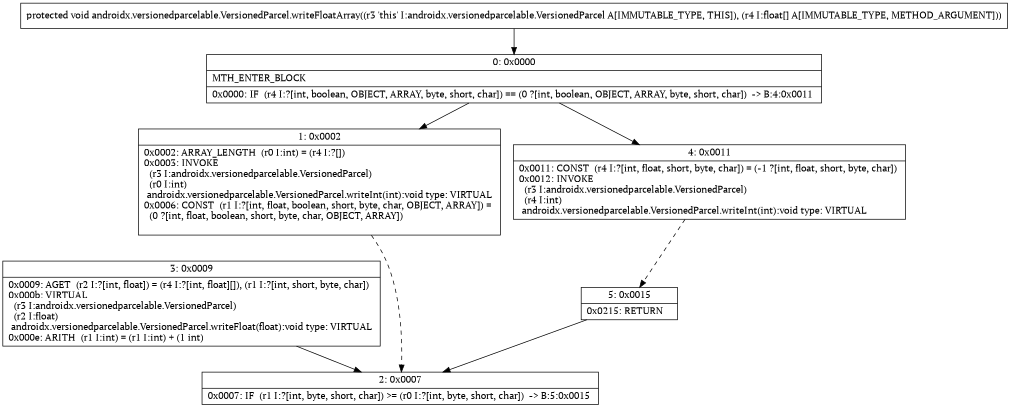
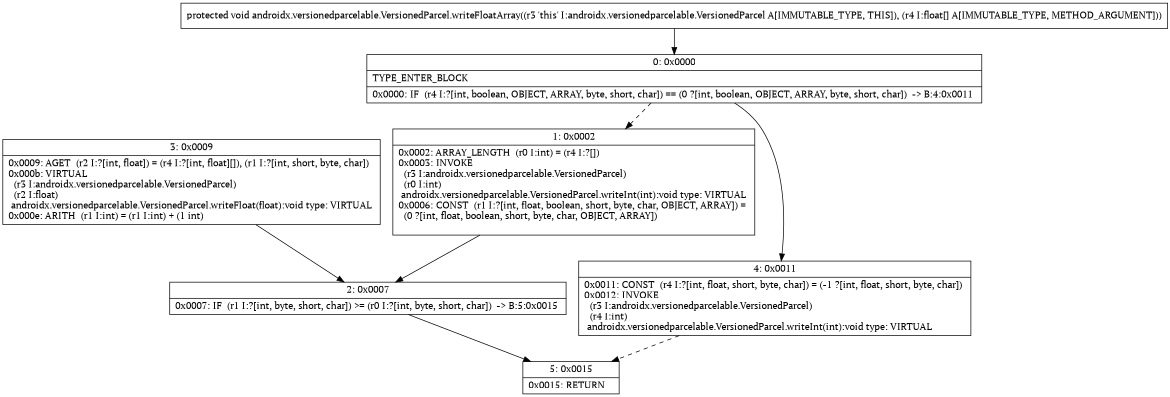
(259, 78) -> (420, 78)
(447, 114) -> (641, 113)
(397, 297) -> (441, 257)
(629, 311) -> (571, 385)
(518, 345) -> (466, 337)
